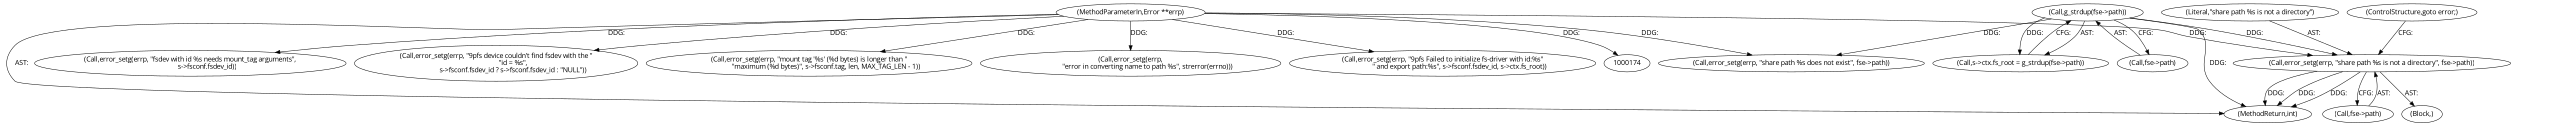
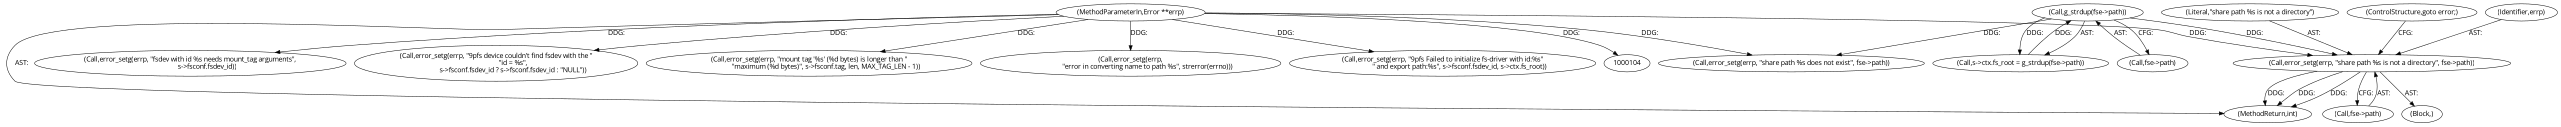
none -> (2521, 12)
(2064, 33) -> (2064, 33)
(2203, 36) -> none
(1627, 63) -> (1627, 63)
